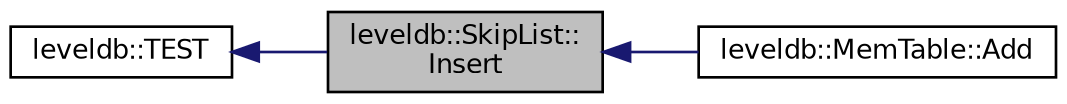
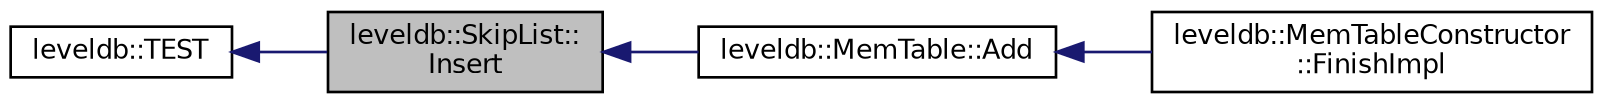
none -> (1372, 52)
